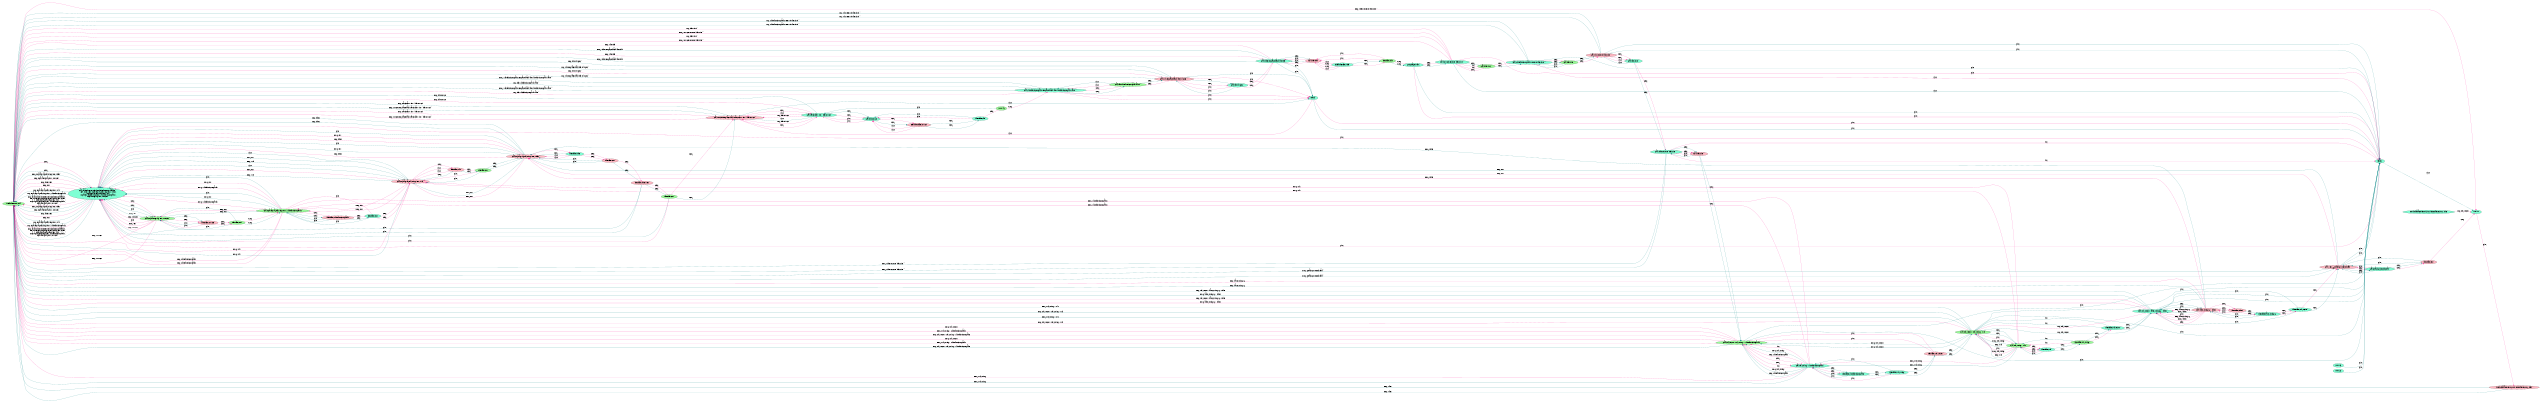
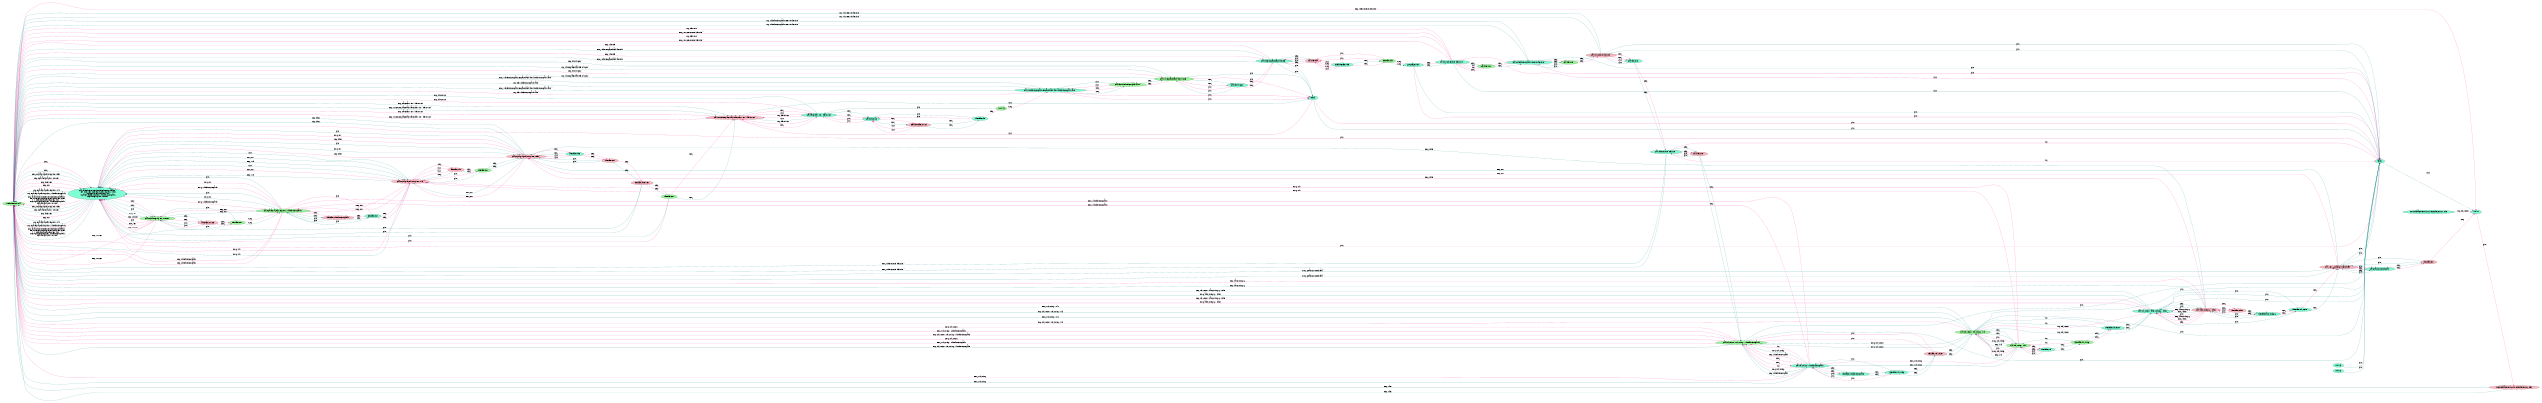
(1174, 79) -> (1174, 79)
